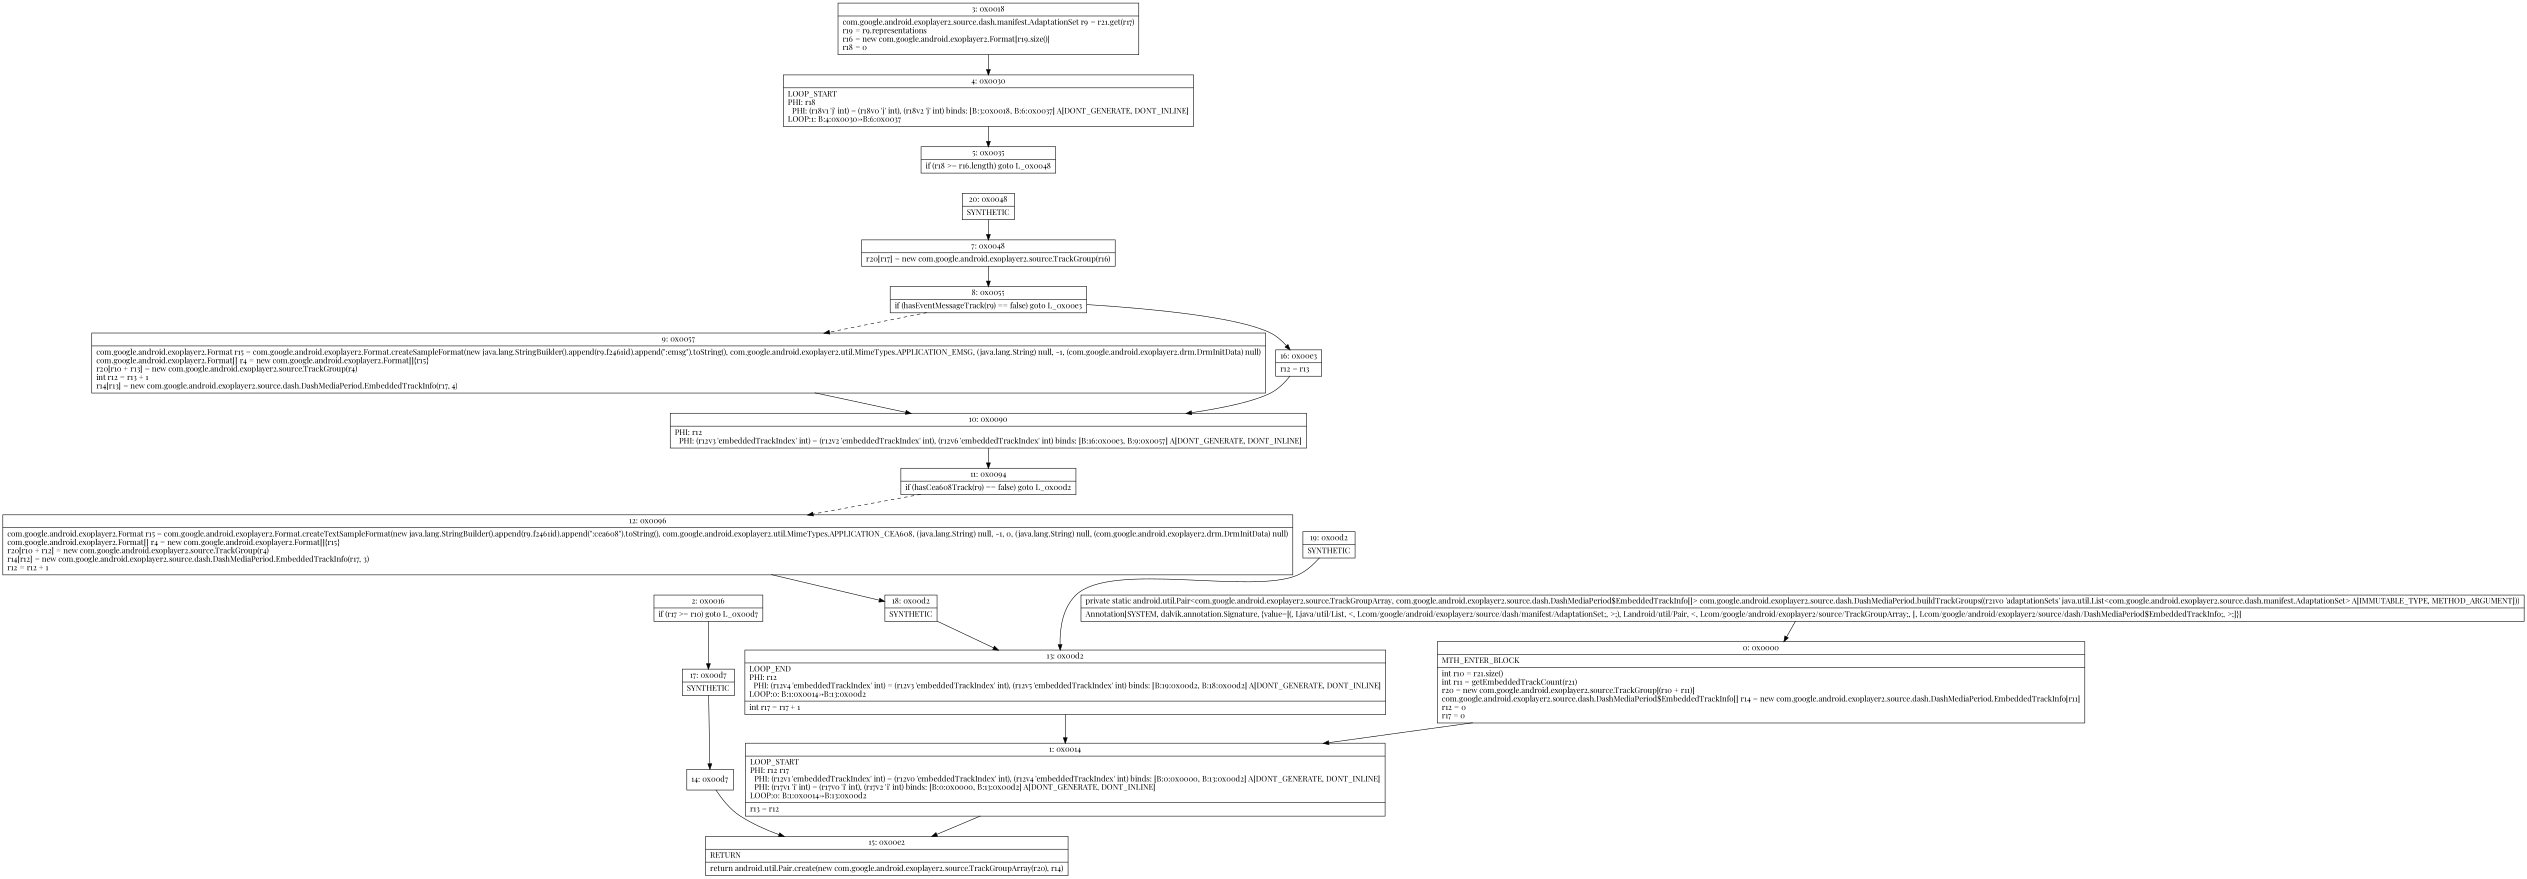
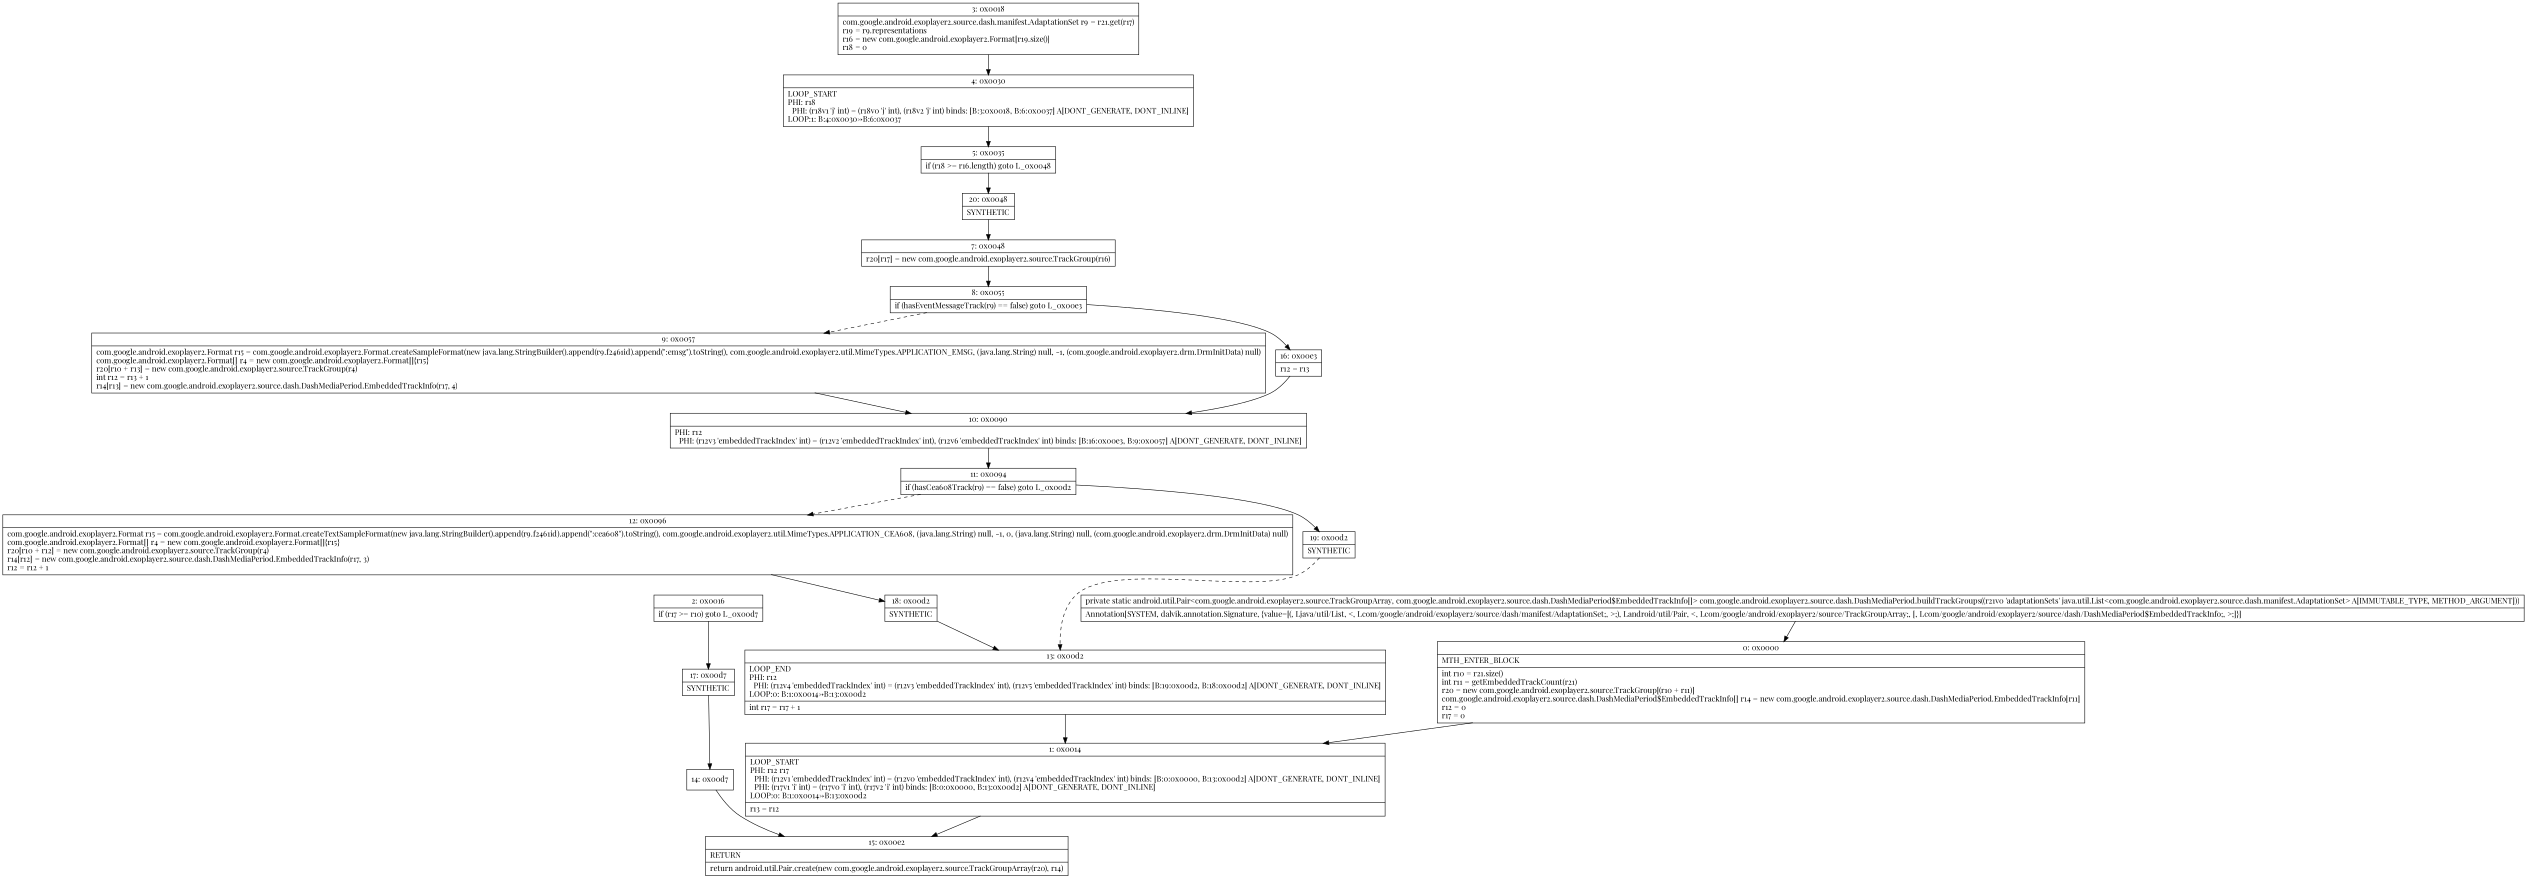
none -> (988, 180)
none -> (1199, 494)
(1173, 579) -> (1173, 579)
